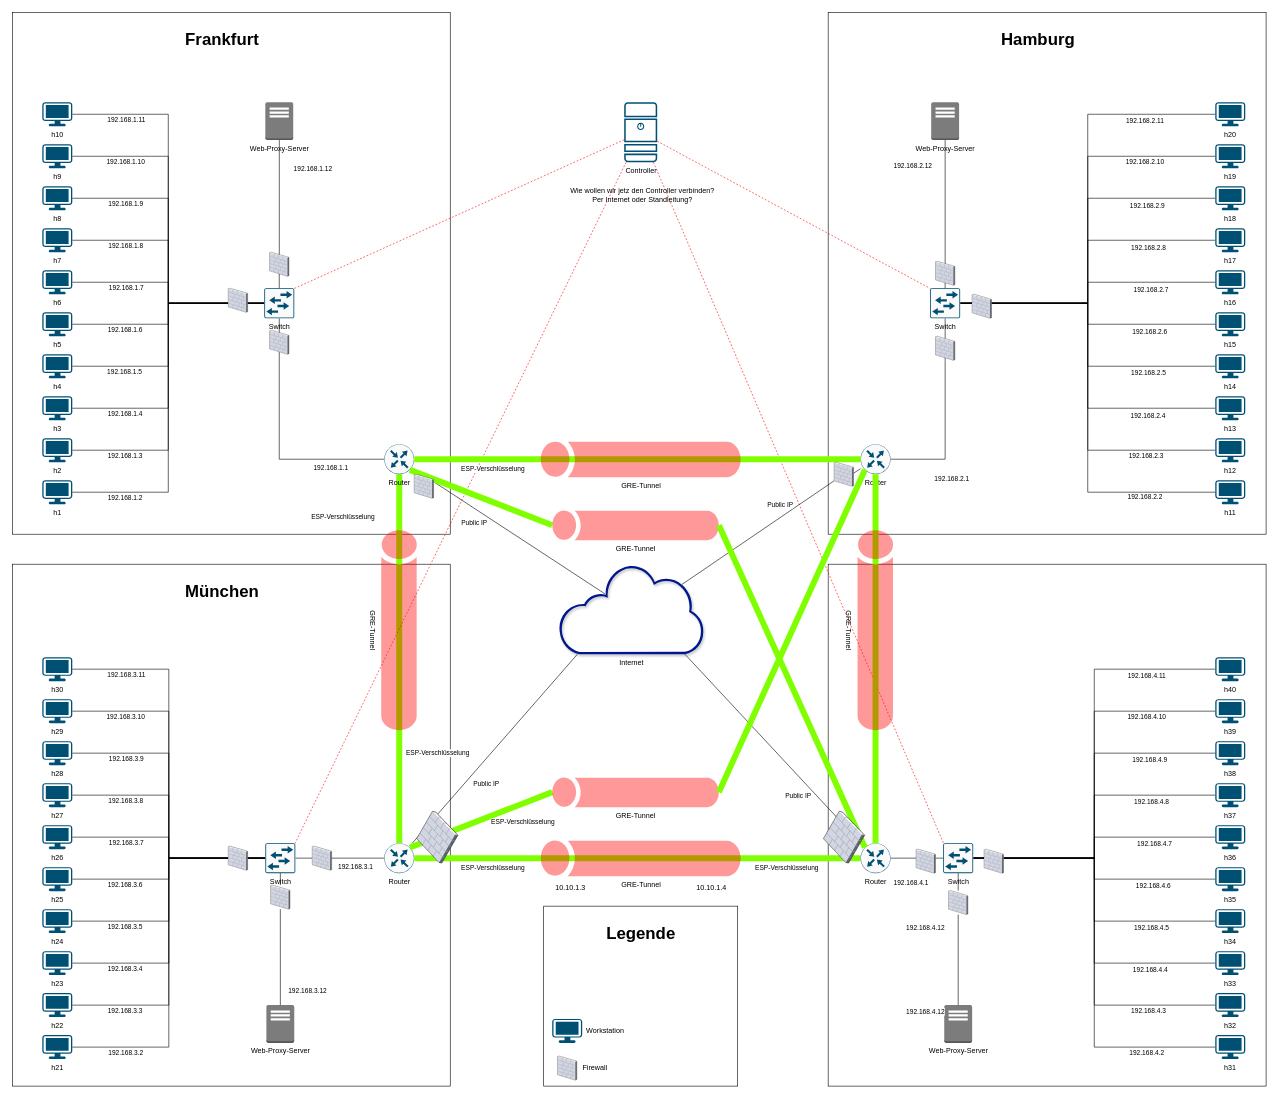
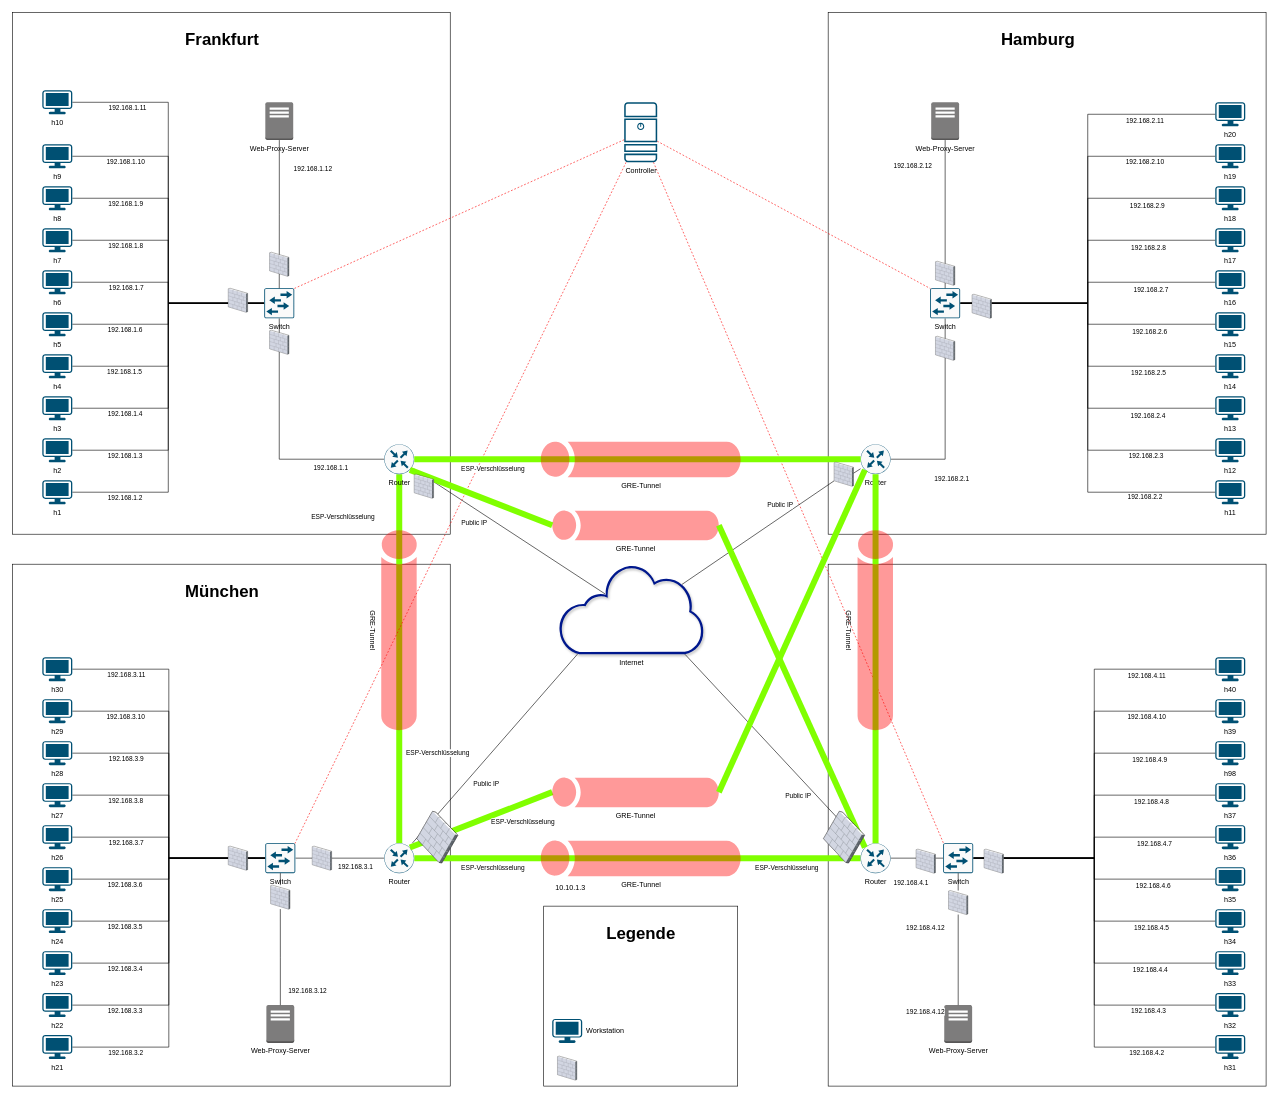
(57, 114) -> (57, 102)
(642, 195) -> none
(1231, 774) -> (1231, 774)
(711, 888) -> none
(595, 1068) -> none
